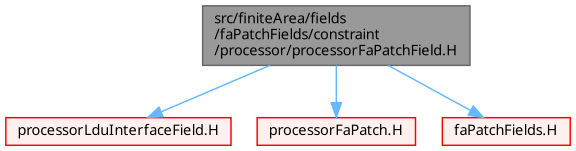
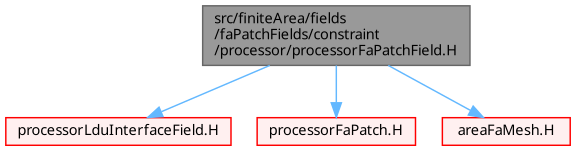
(506, 131) -> (506, 131)
